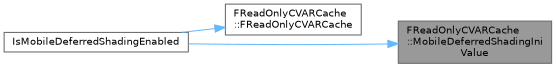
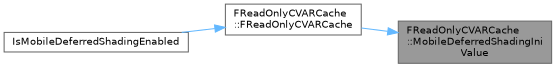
(288, 45) -> (375, 30)
